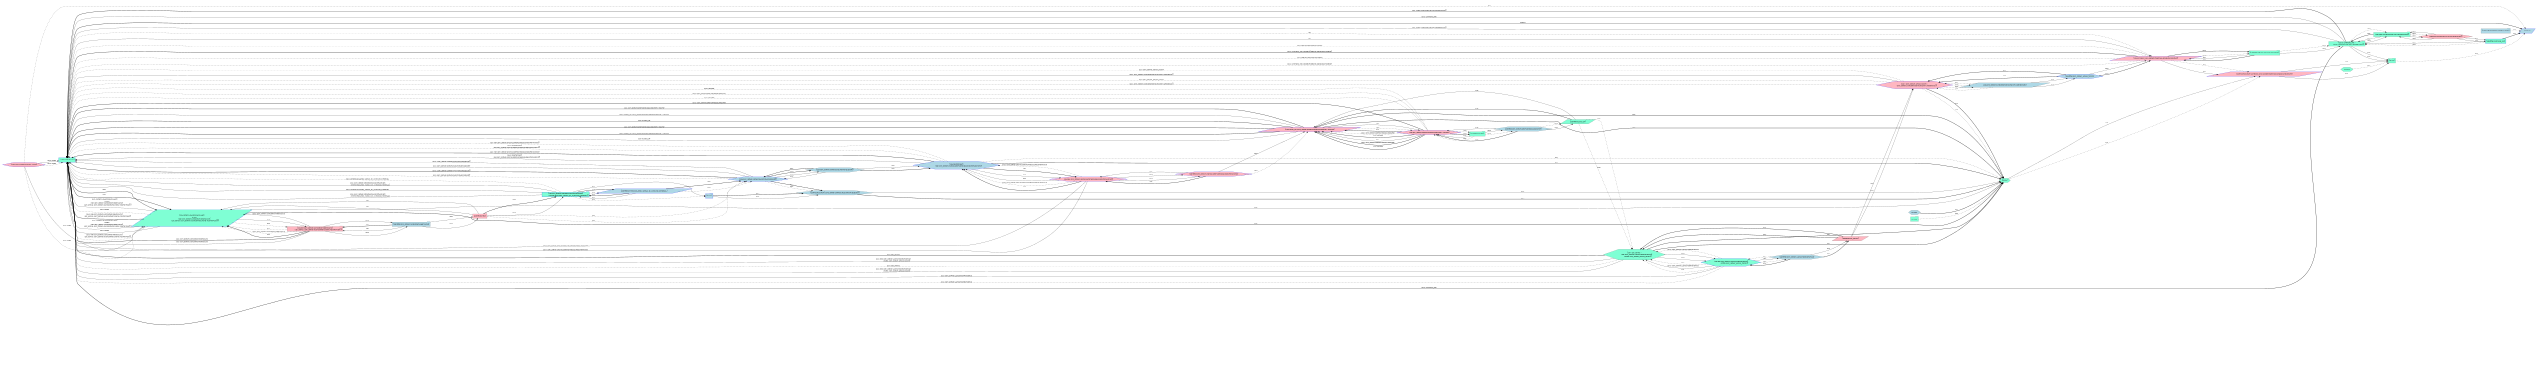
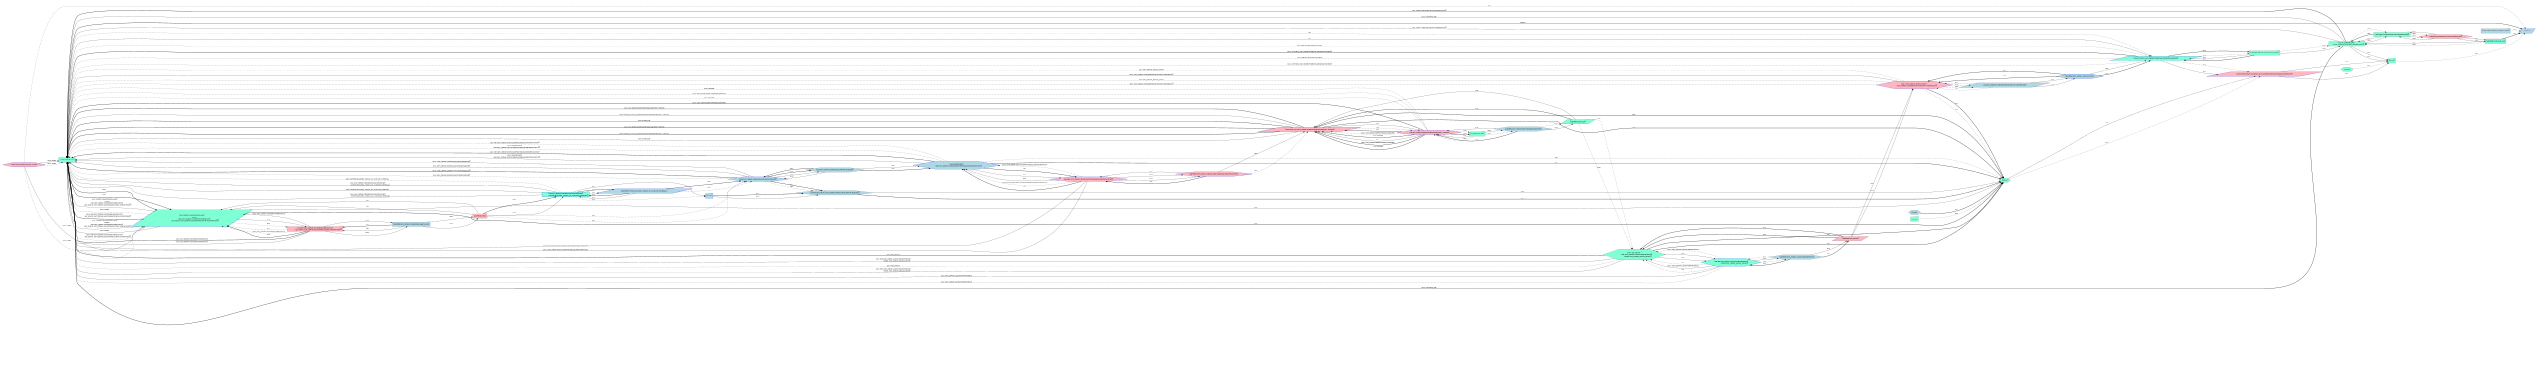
(2156, 58) -> (2156, 58)
